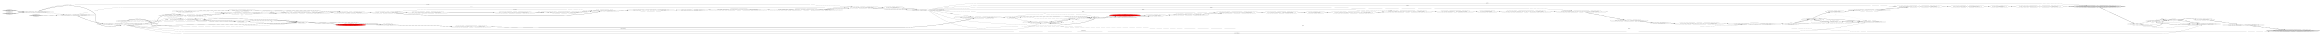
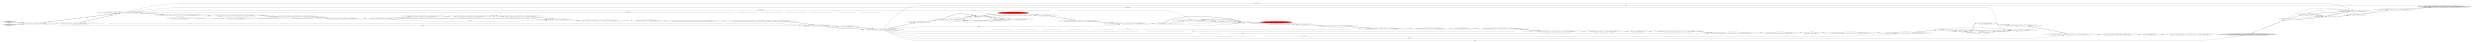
(36, 15) -> none
none -> (919, 22)
